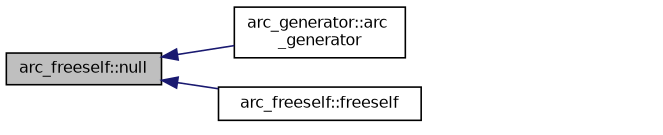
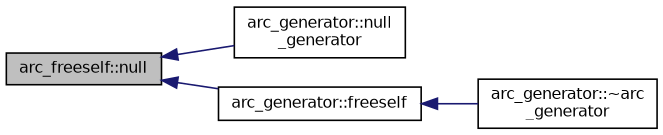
(320, 32) -> (320, 32)
(320, 104) -> (320, 104)
none -> (568, 104)
